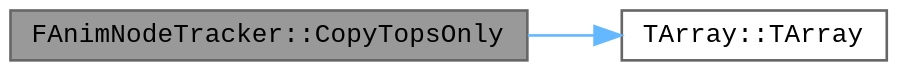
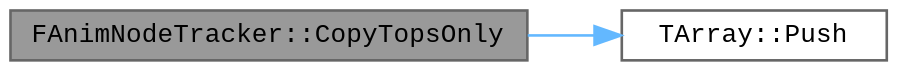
(754, 35) -> (754, 35)
